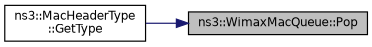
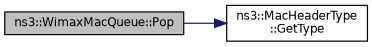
(161, 23) -> (199, 23)
